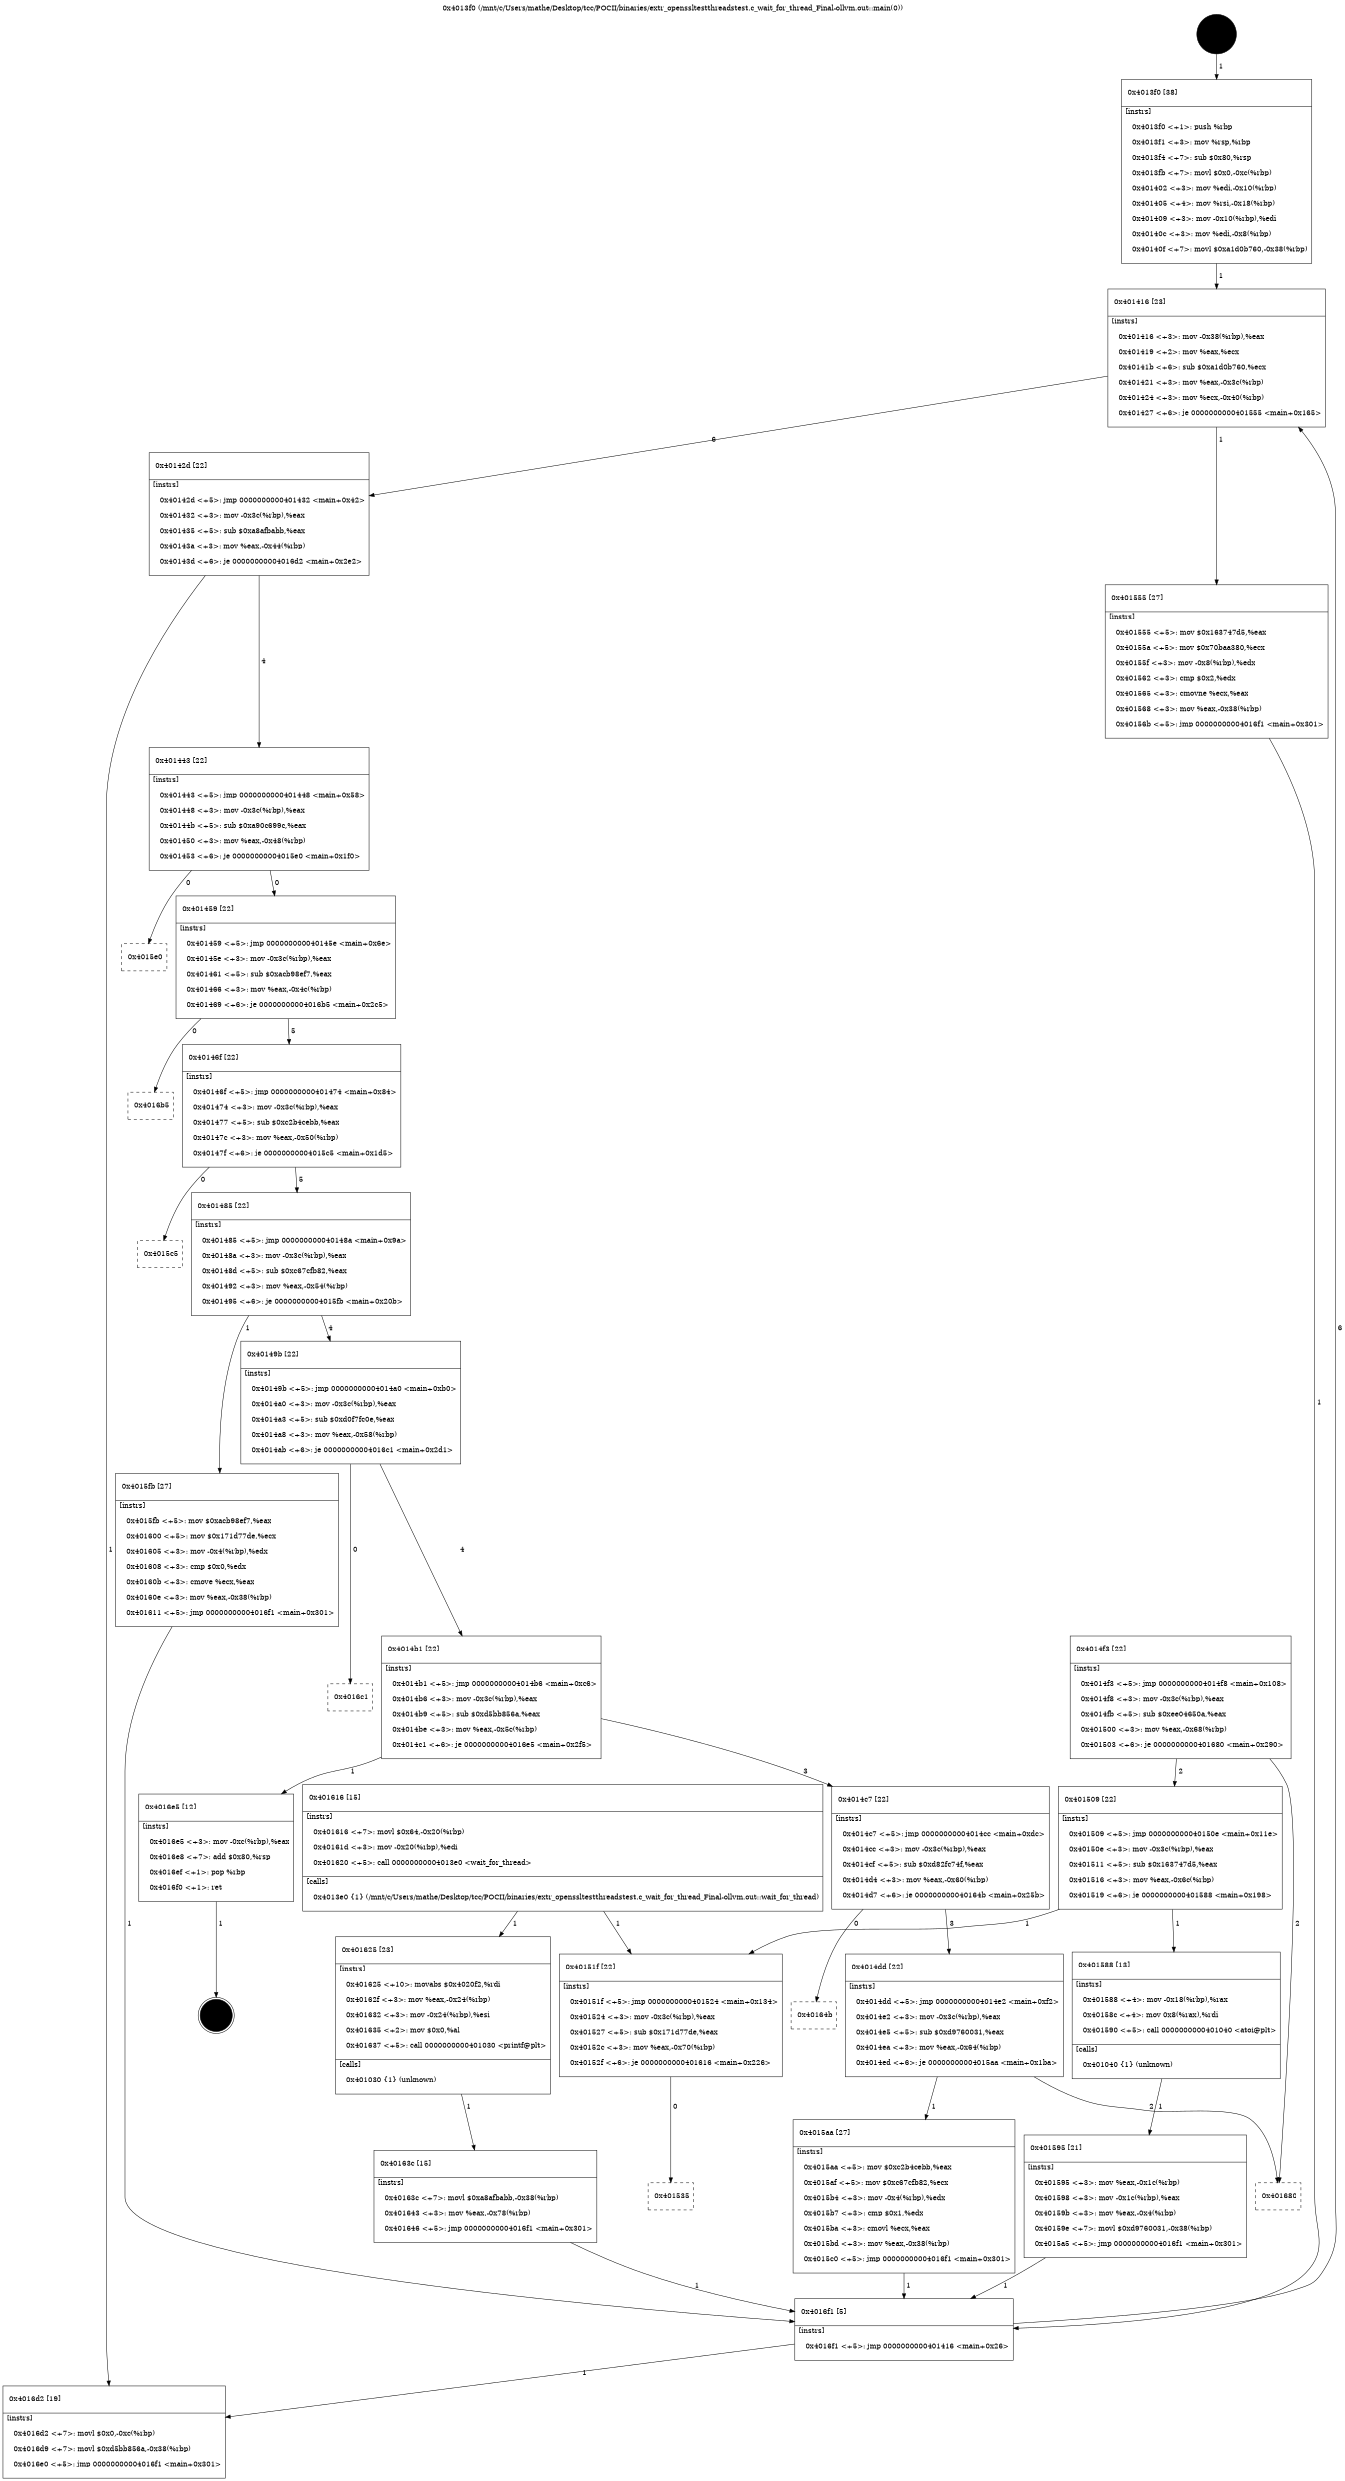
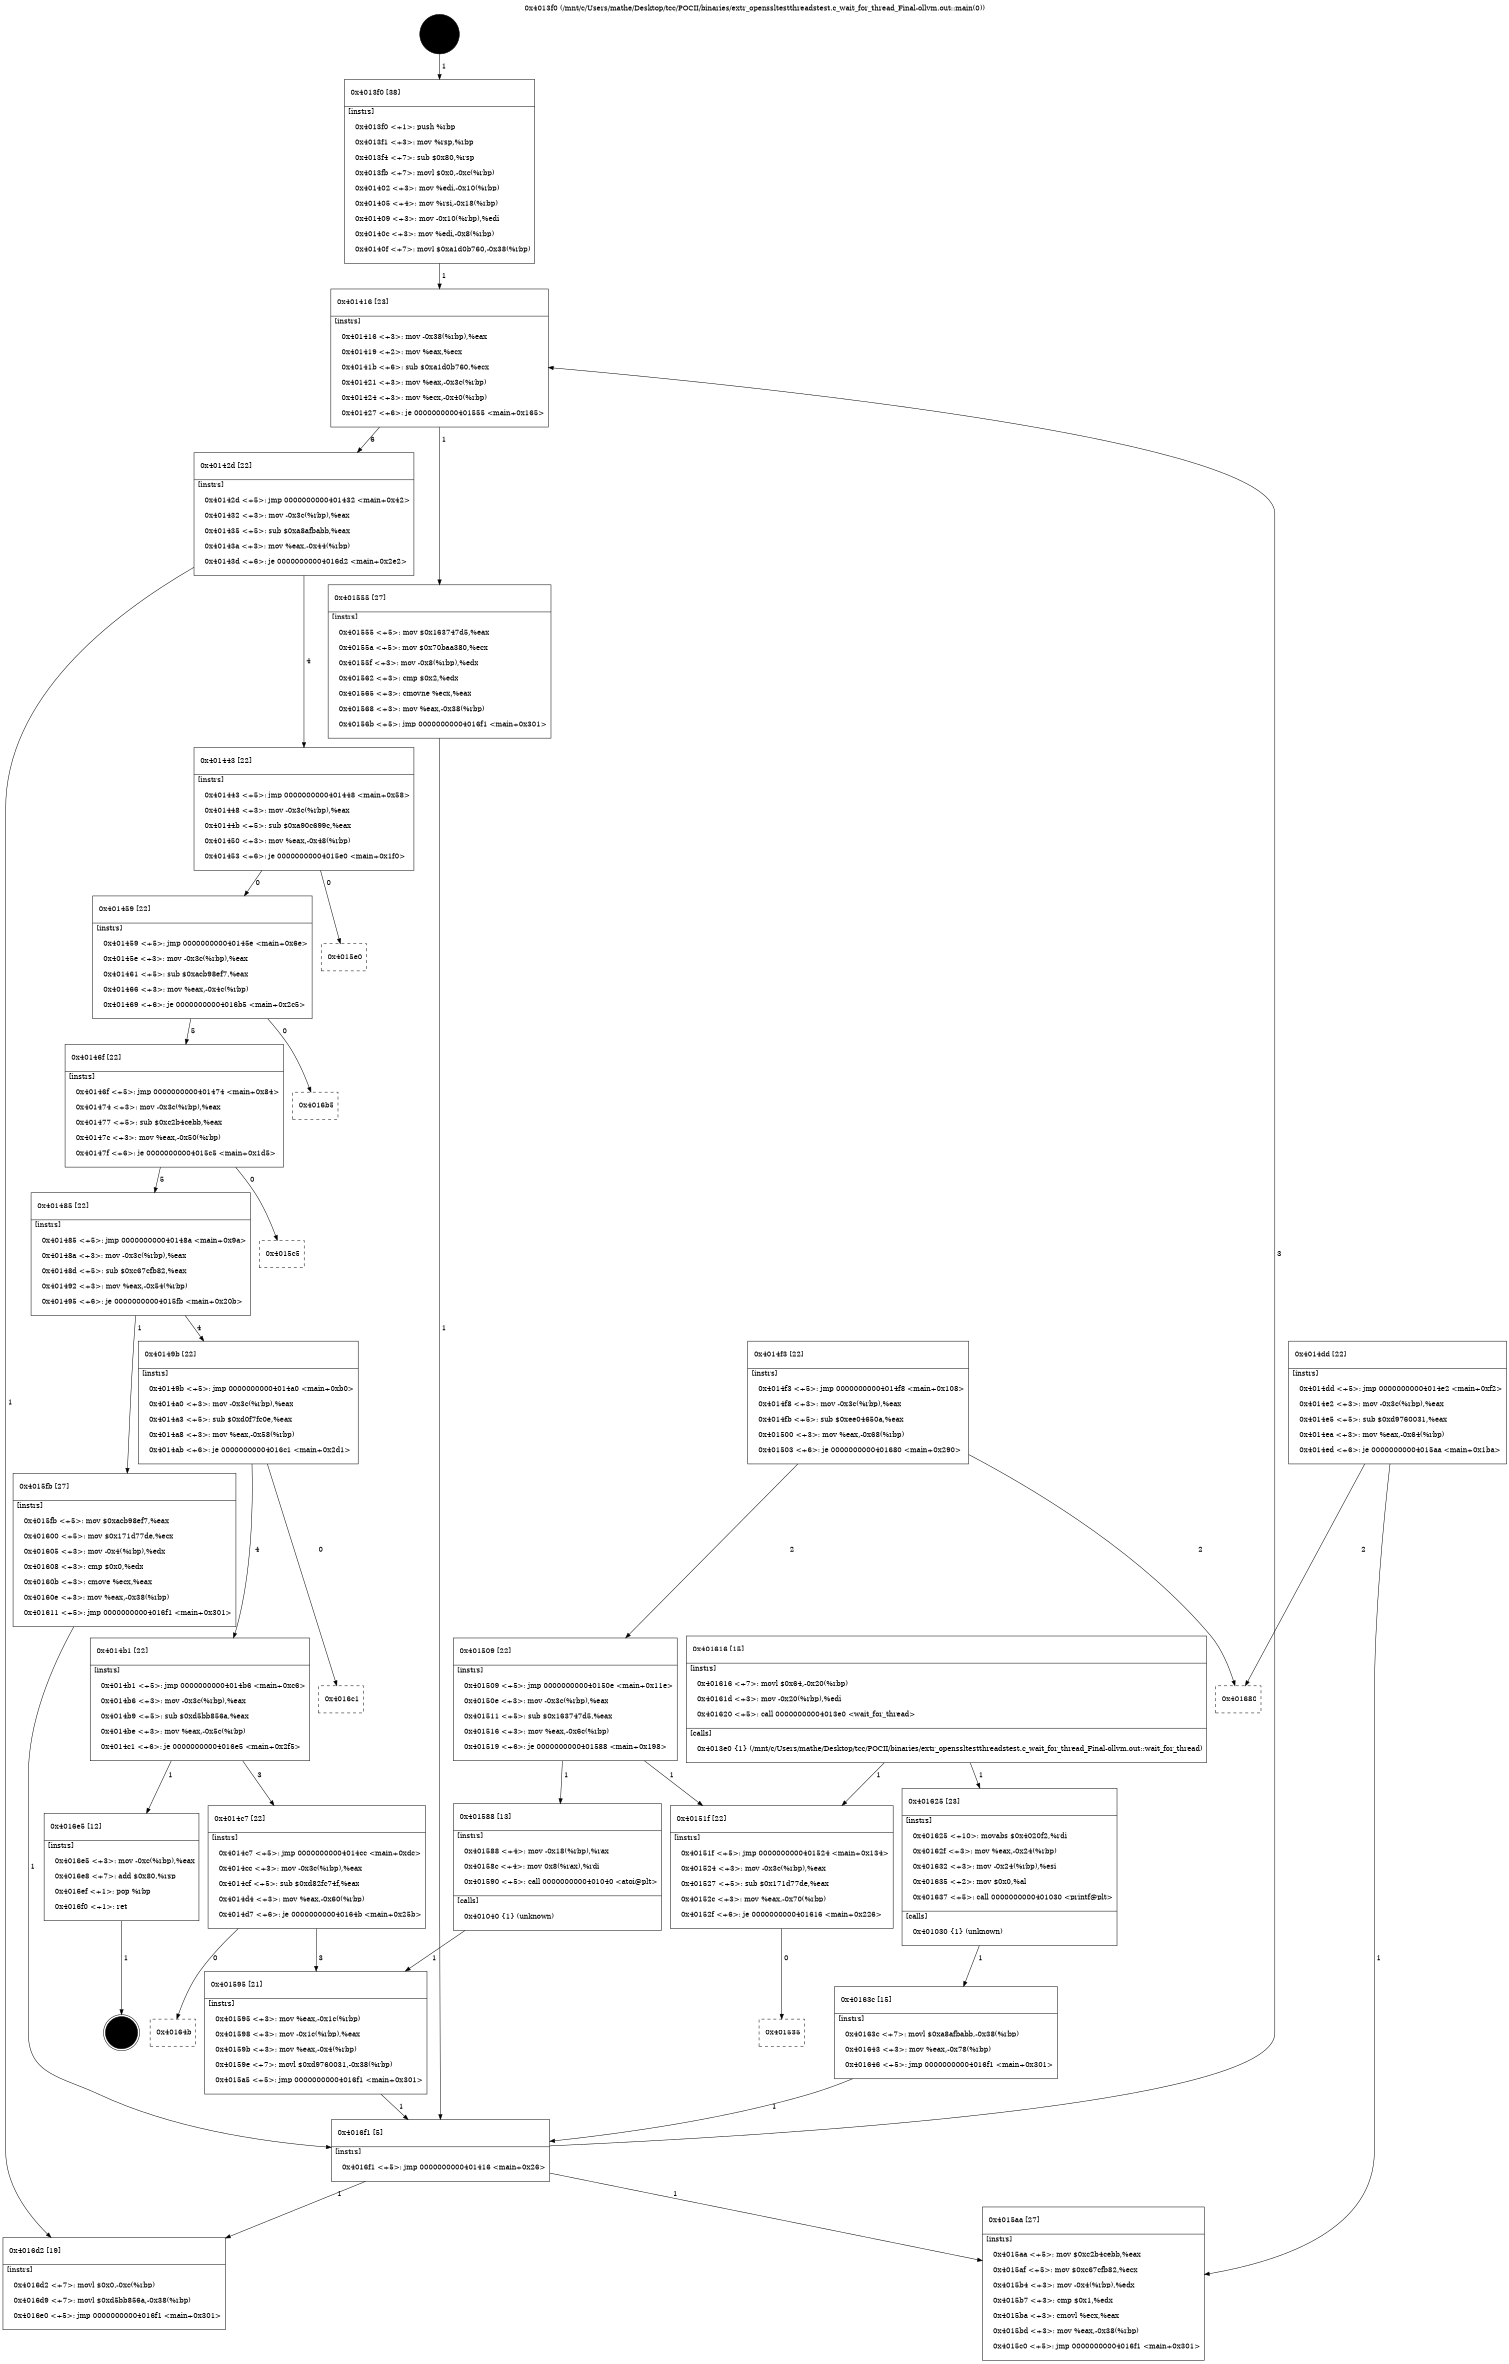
(1339, 1328) -> (1278, 1254)
(947, 1932) -> (316, 1947)
(904, 2283) -> (764, 2216)
